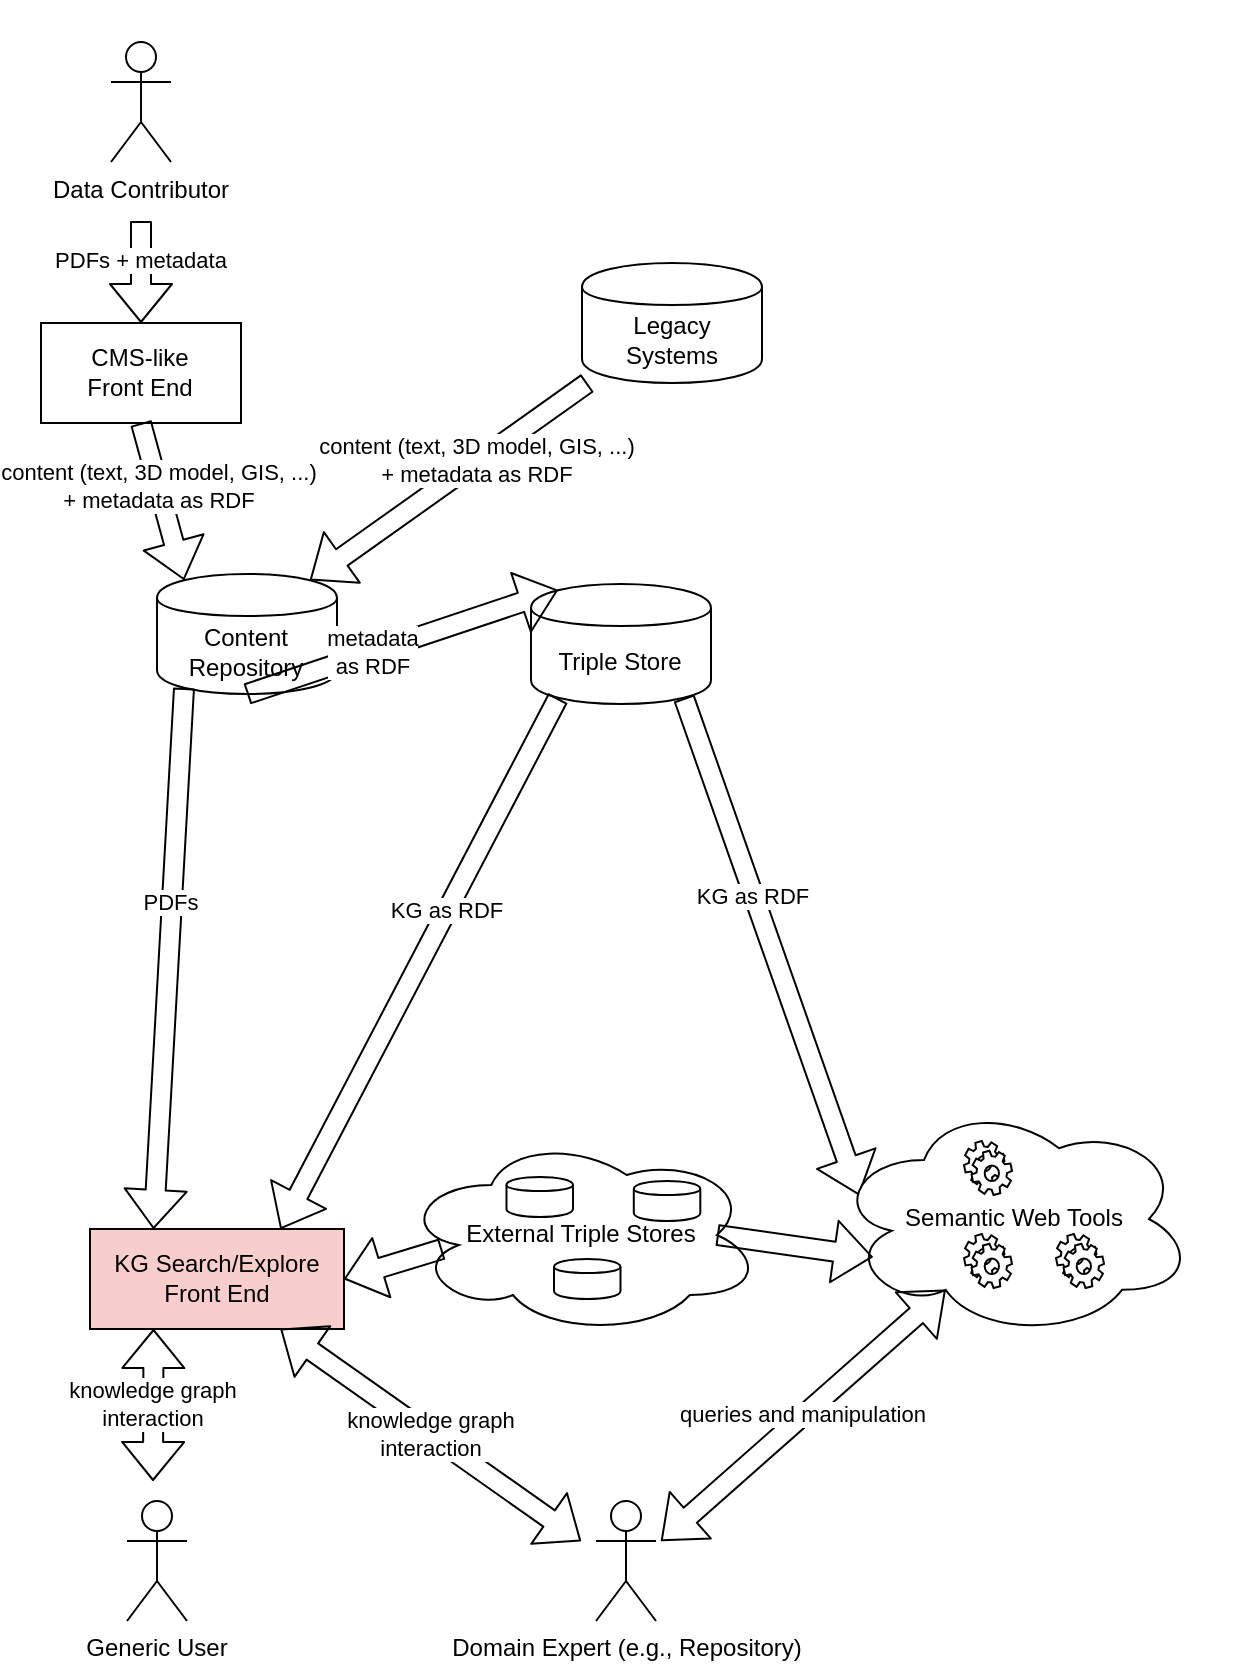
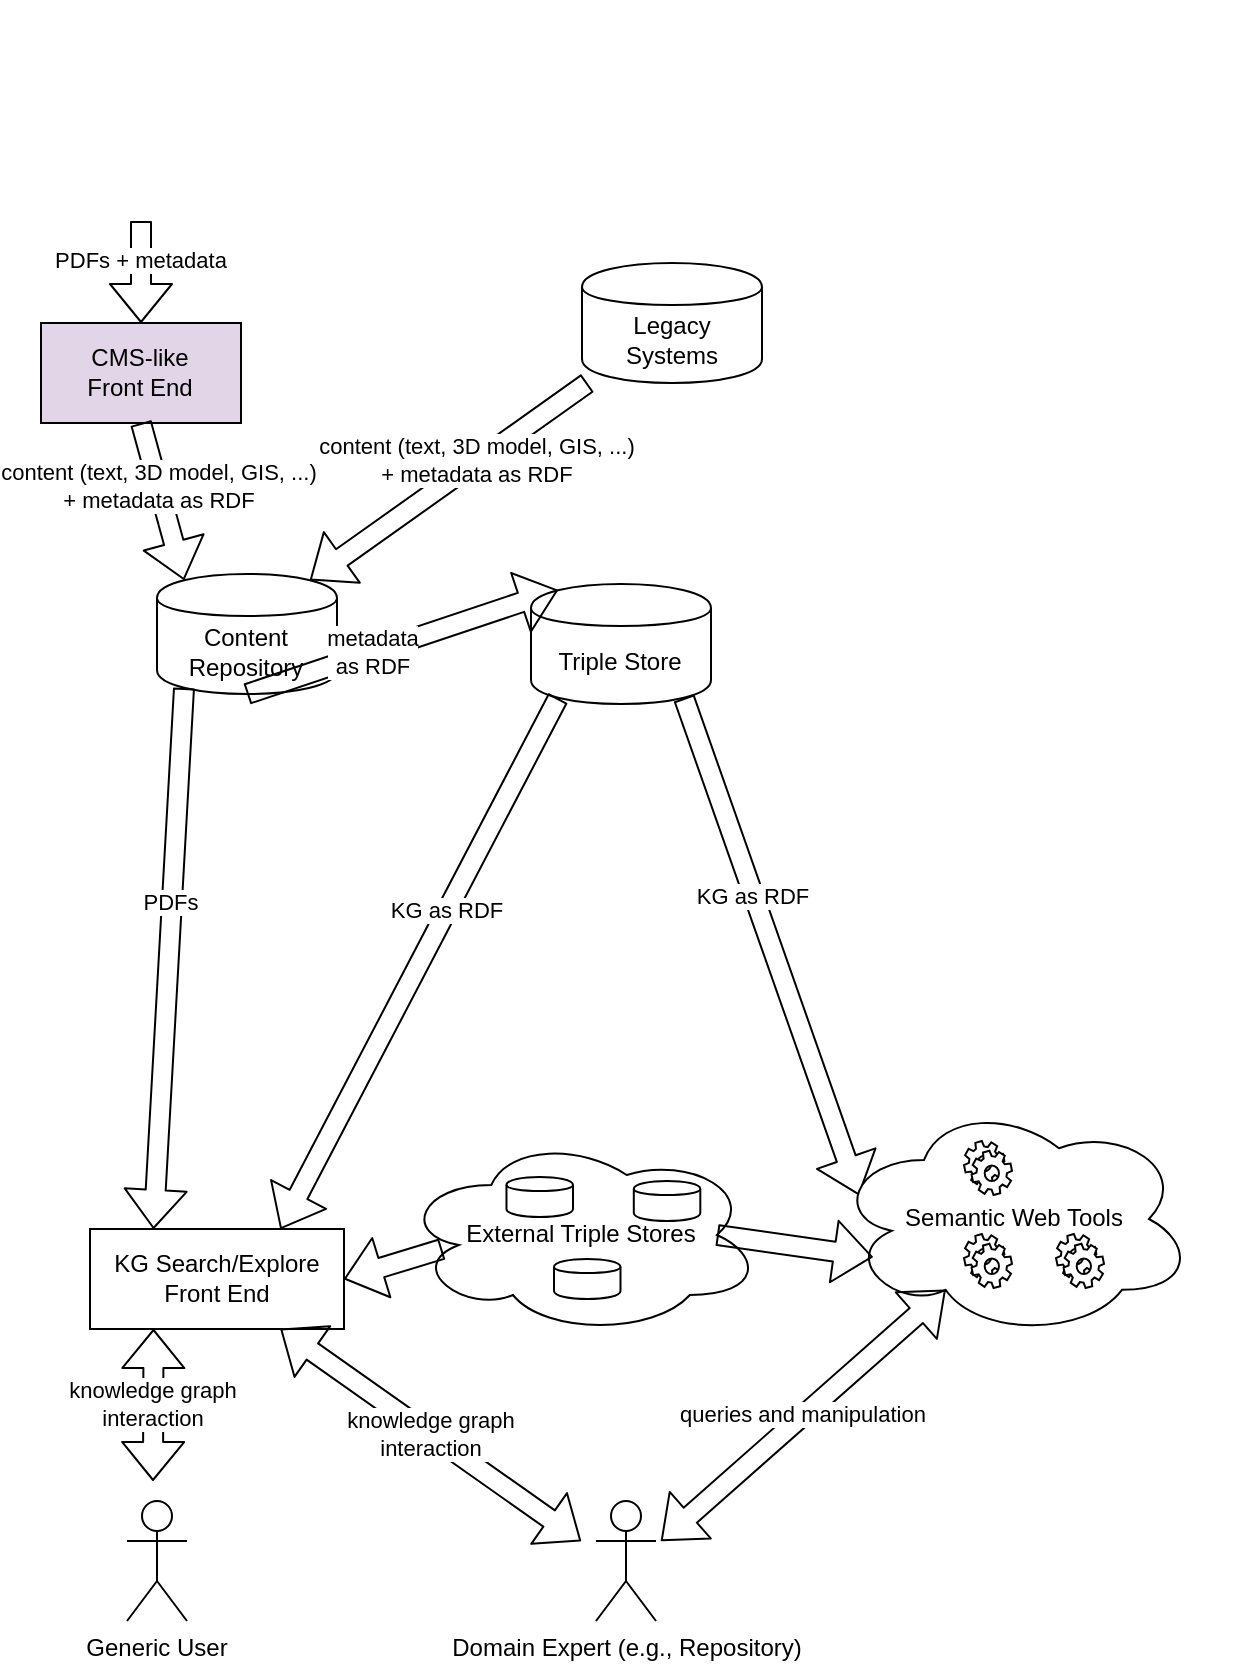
(141, 102) -> none
(141, 373) -> (141, 373)
(217, 1279) -> (217, 1279)
